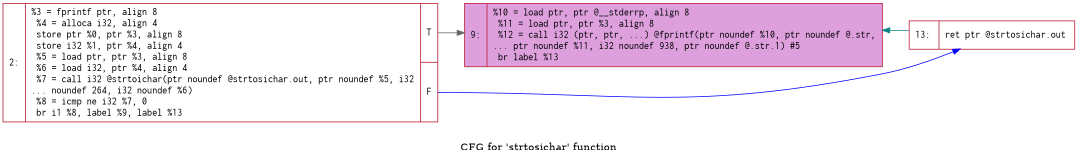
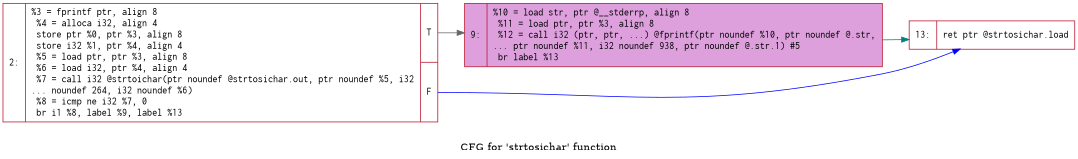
(591, 12) -> (591, 12)
(899, 30) -> (892, 40)
(1006, 35) -> (1006, 35)
